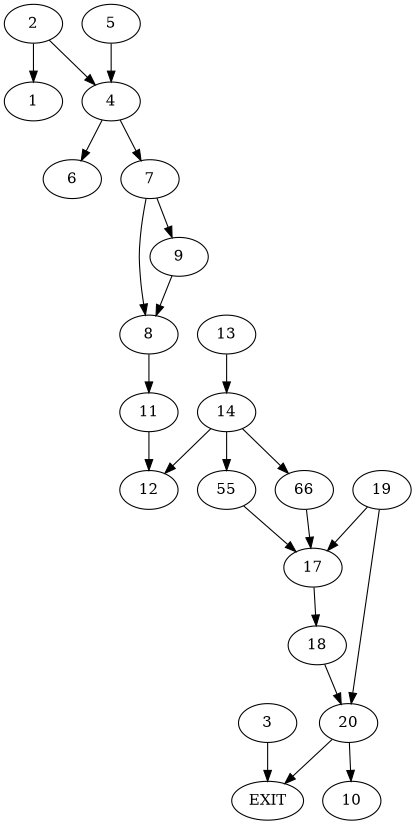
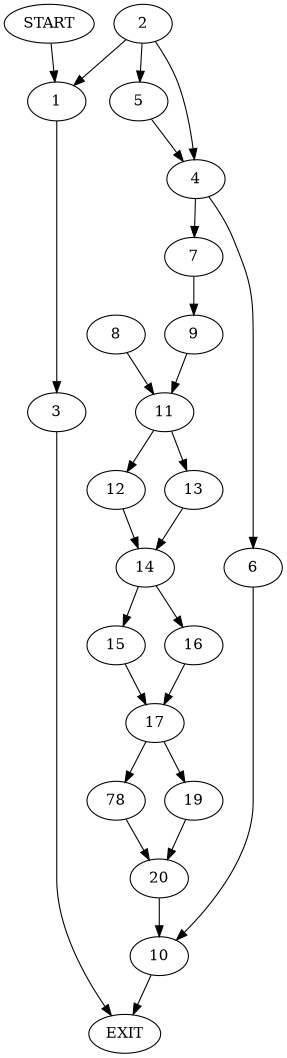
none -> (49, 24)
none -> (141, 57)
none -> (57, 251)
(139, 251) -> none
(166, 291) -> (181, 368)
none -> (177, 446)
(192, 447) -> (129, 524)
(227, 490) -> (116, 645)
(304, 490) -> (194, 645)
(351, 525) -> (172, 757)
(317, 645) -> (116, 801)
(313, 758) -> (144, 990)
none -> (253, 770)
